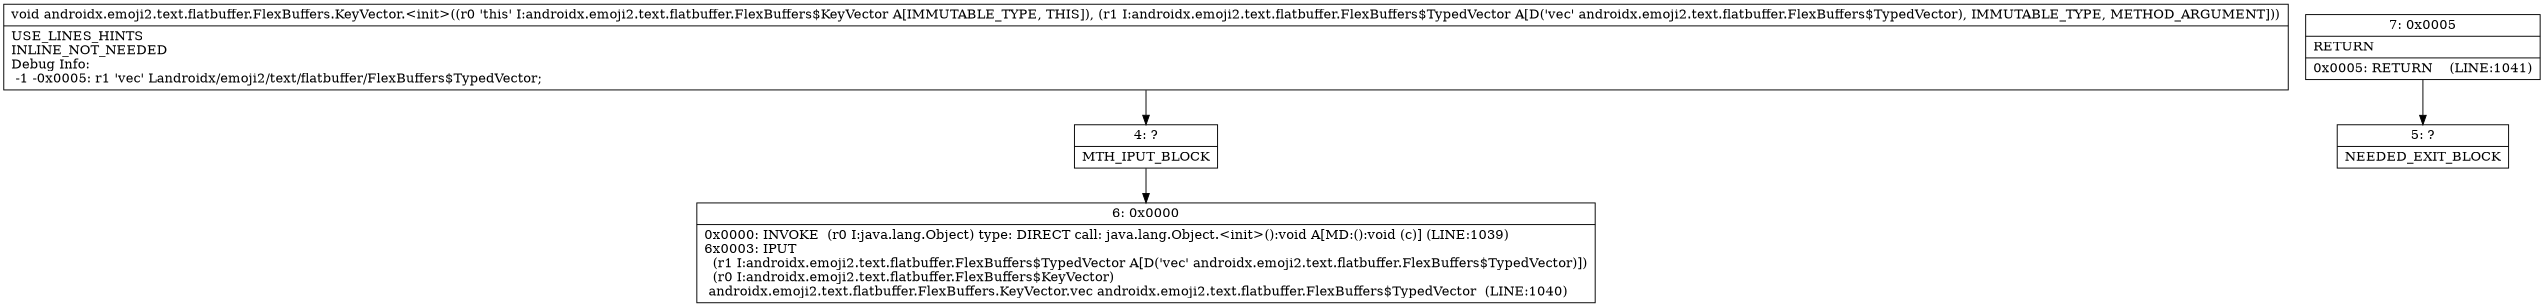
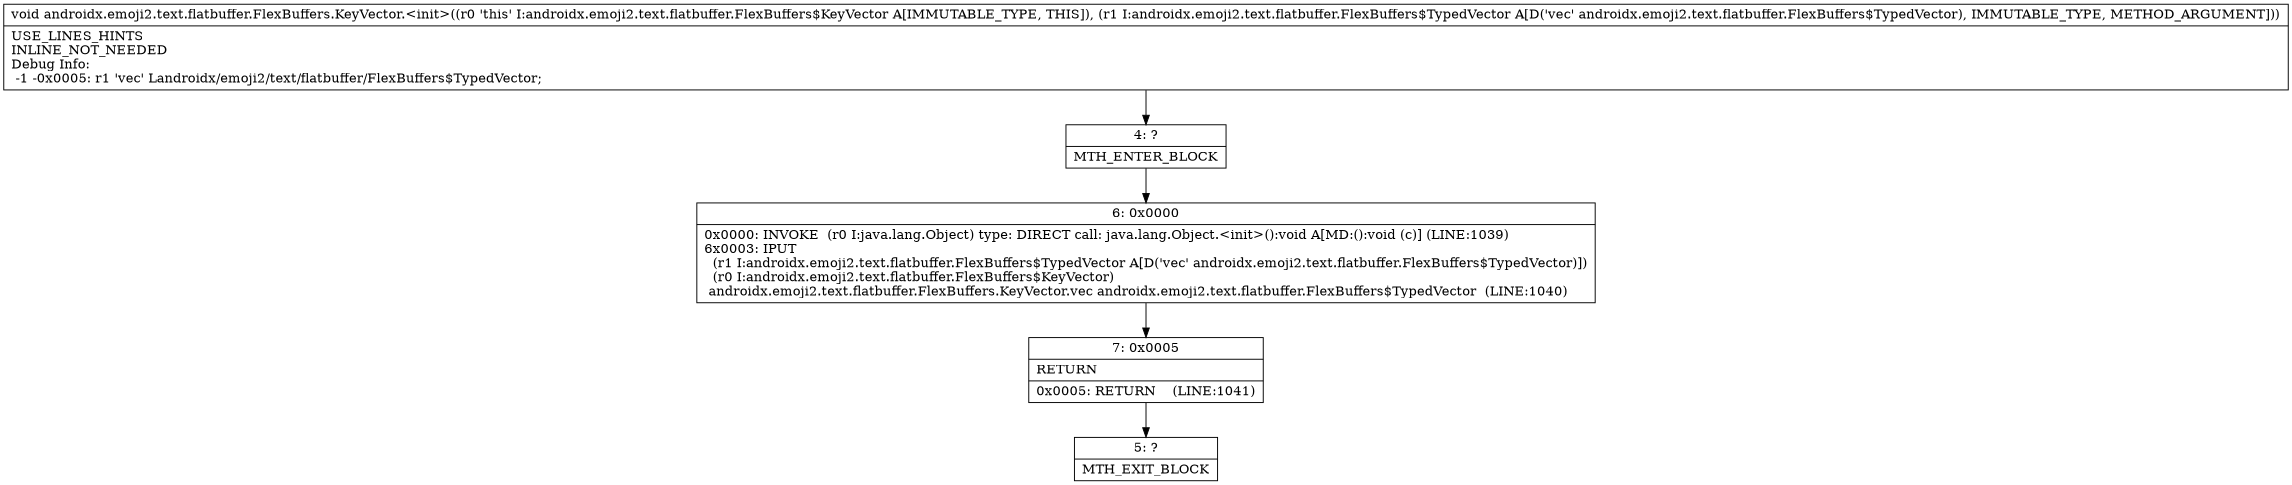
(1146, 157) -> (1146, 157)
(2423, 157) -> (1146, 469)
none -> (1146, 315)
